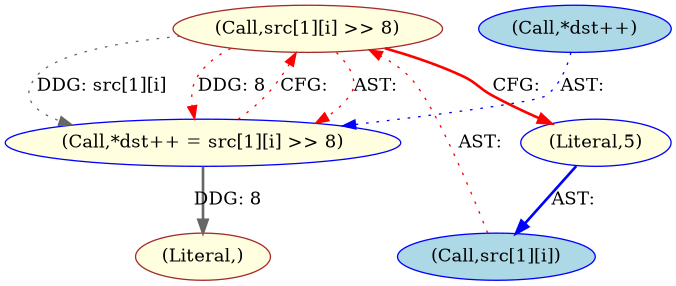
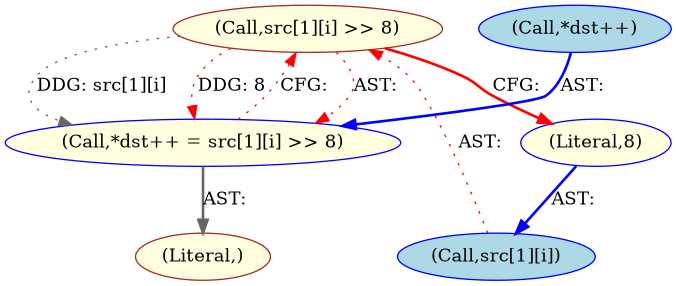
(477, 109) -> (477, 109)
(596, 143) -> (596, 143)
(228, 200) -> (228, 200)
